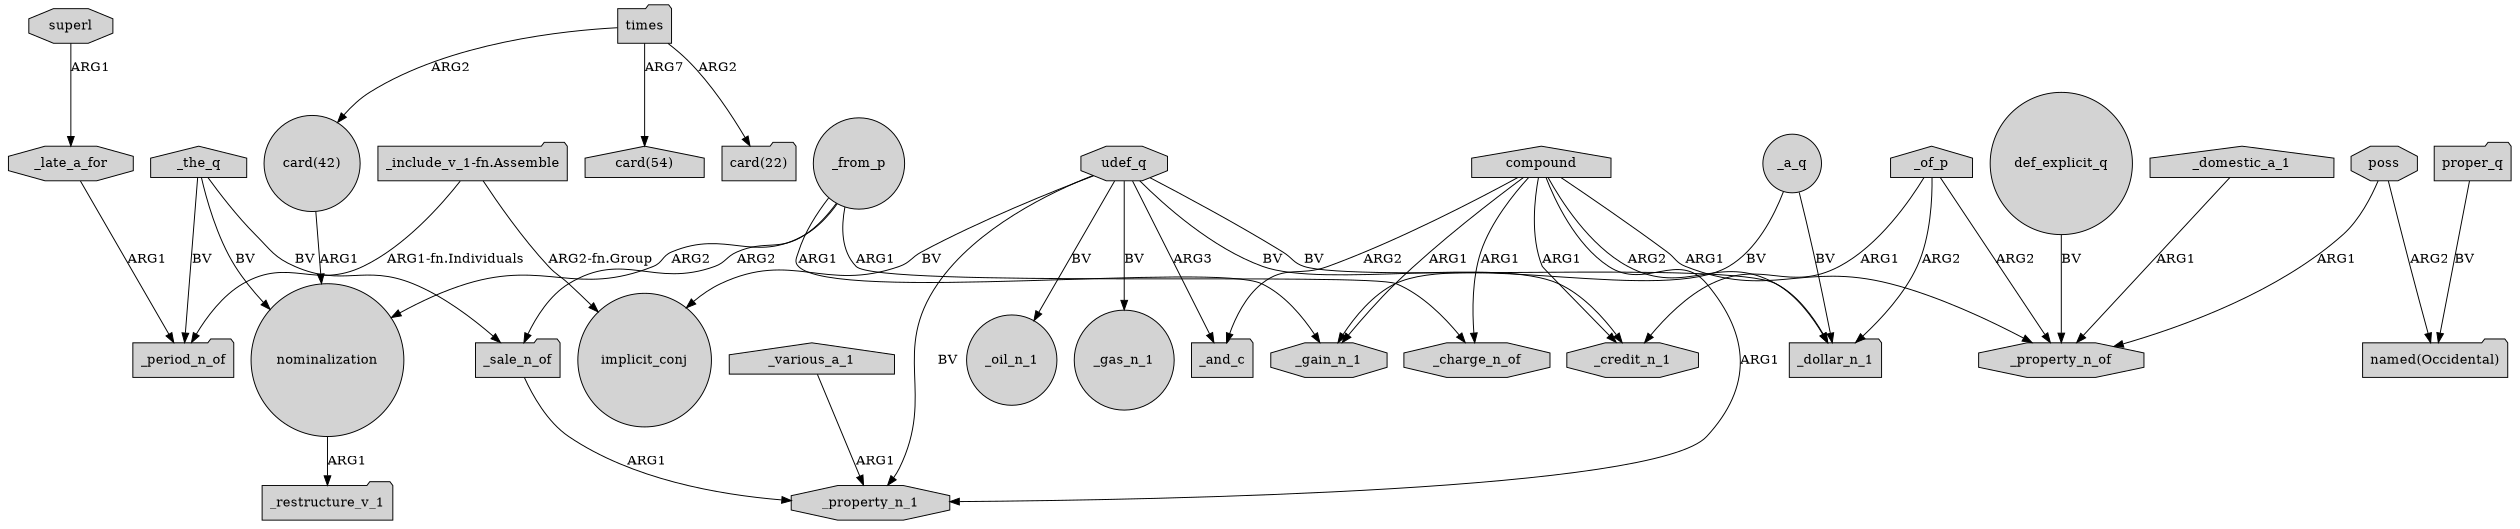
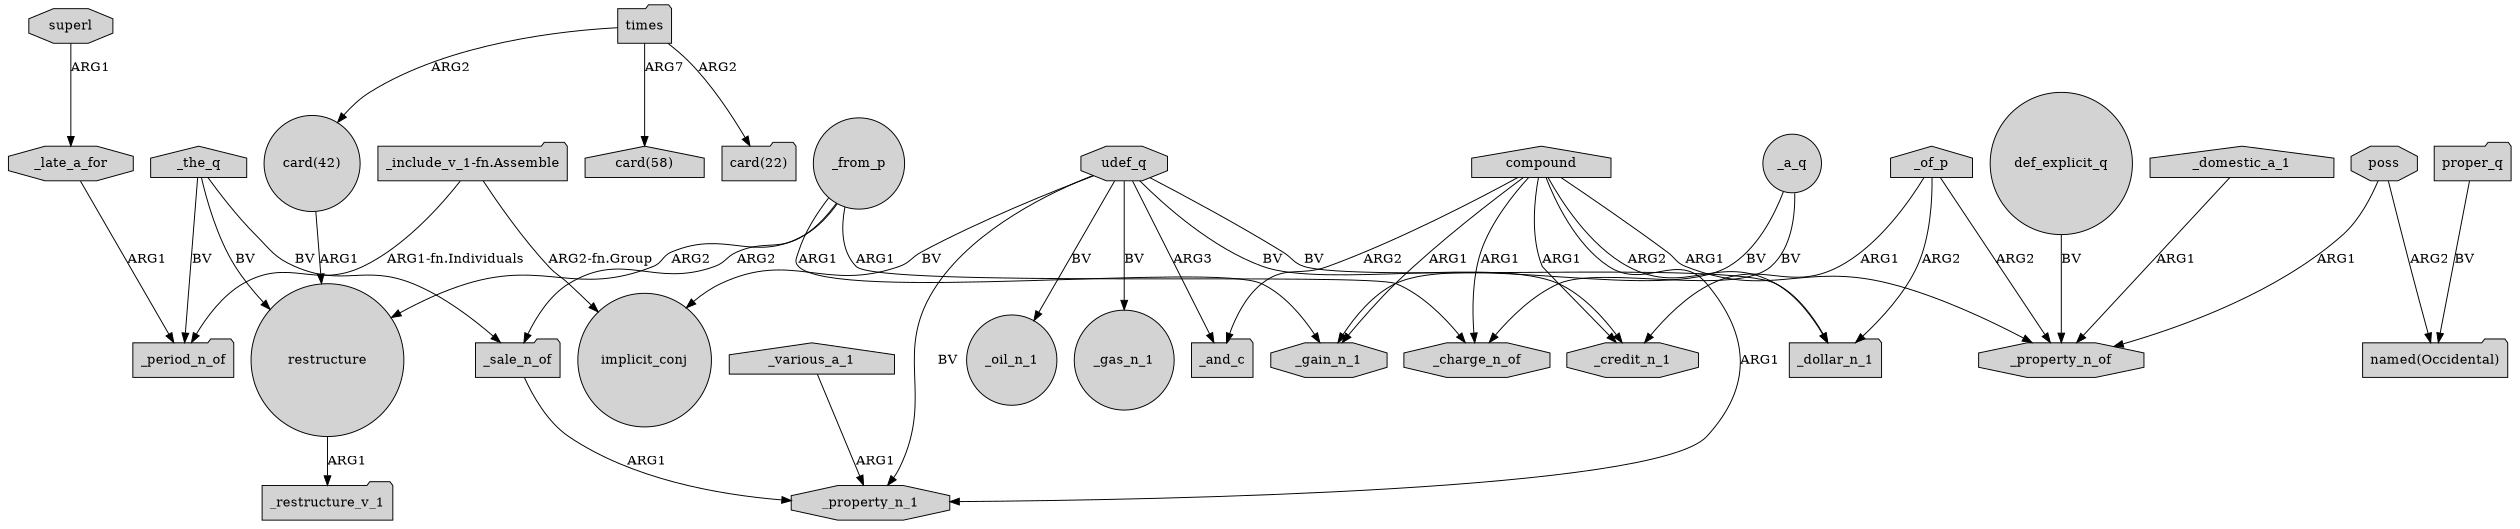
(645, 163) -> (645, 163)
(1816, 263) -> (1665, 280)
(327, 360) -> (327, 360)
